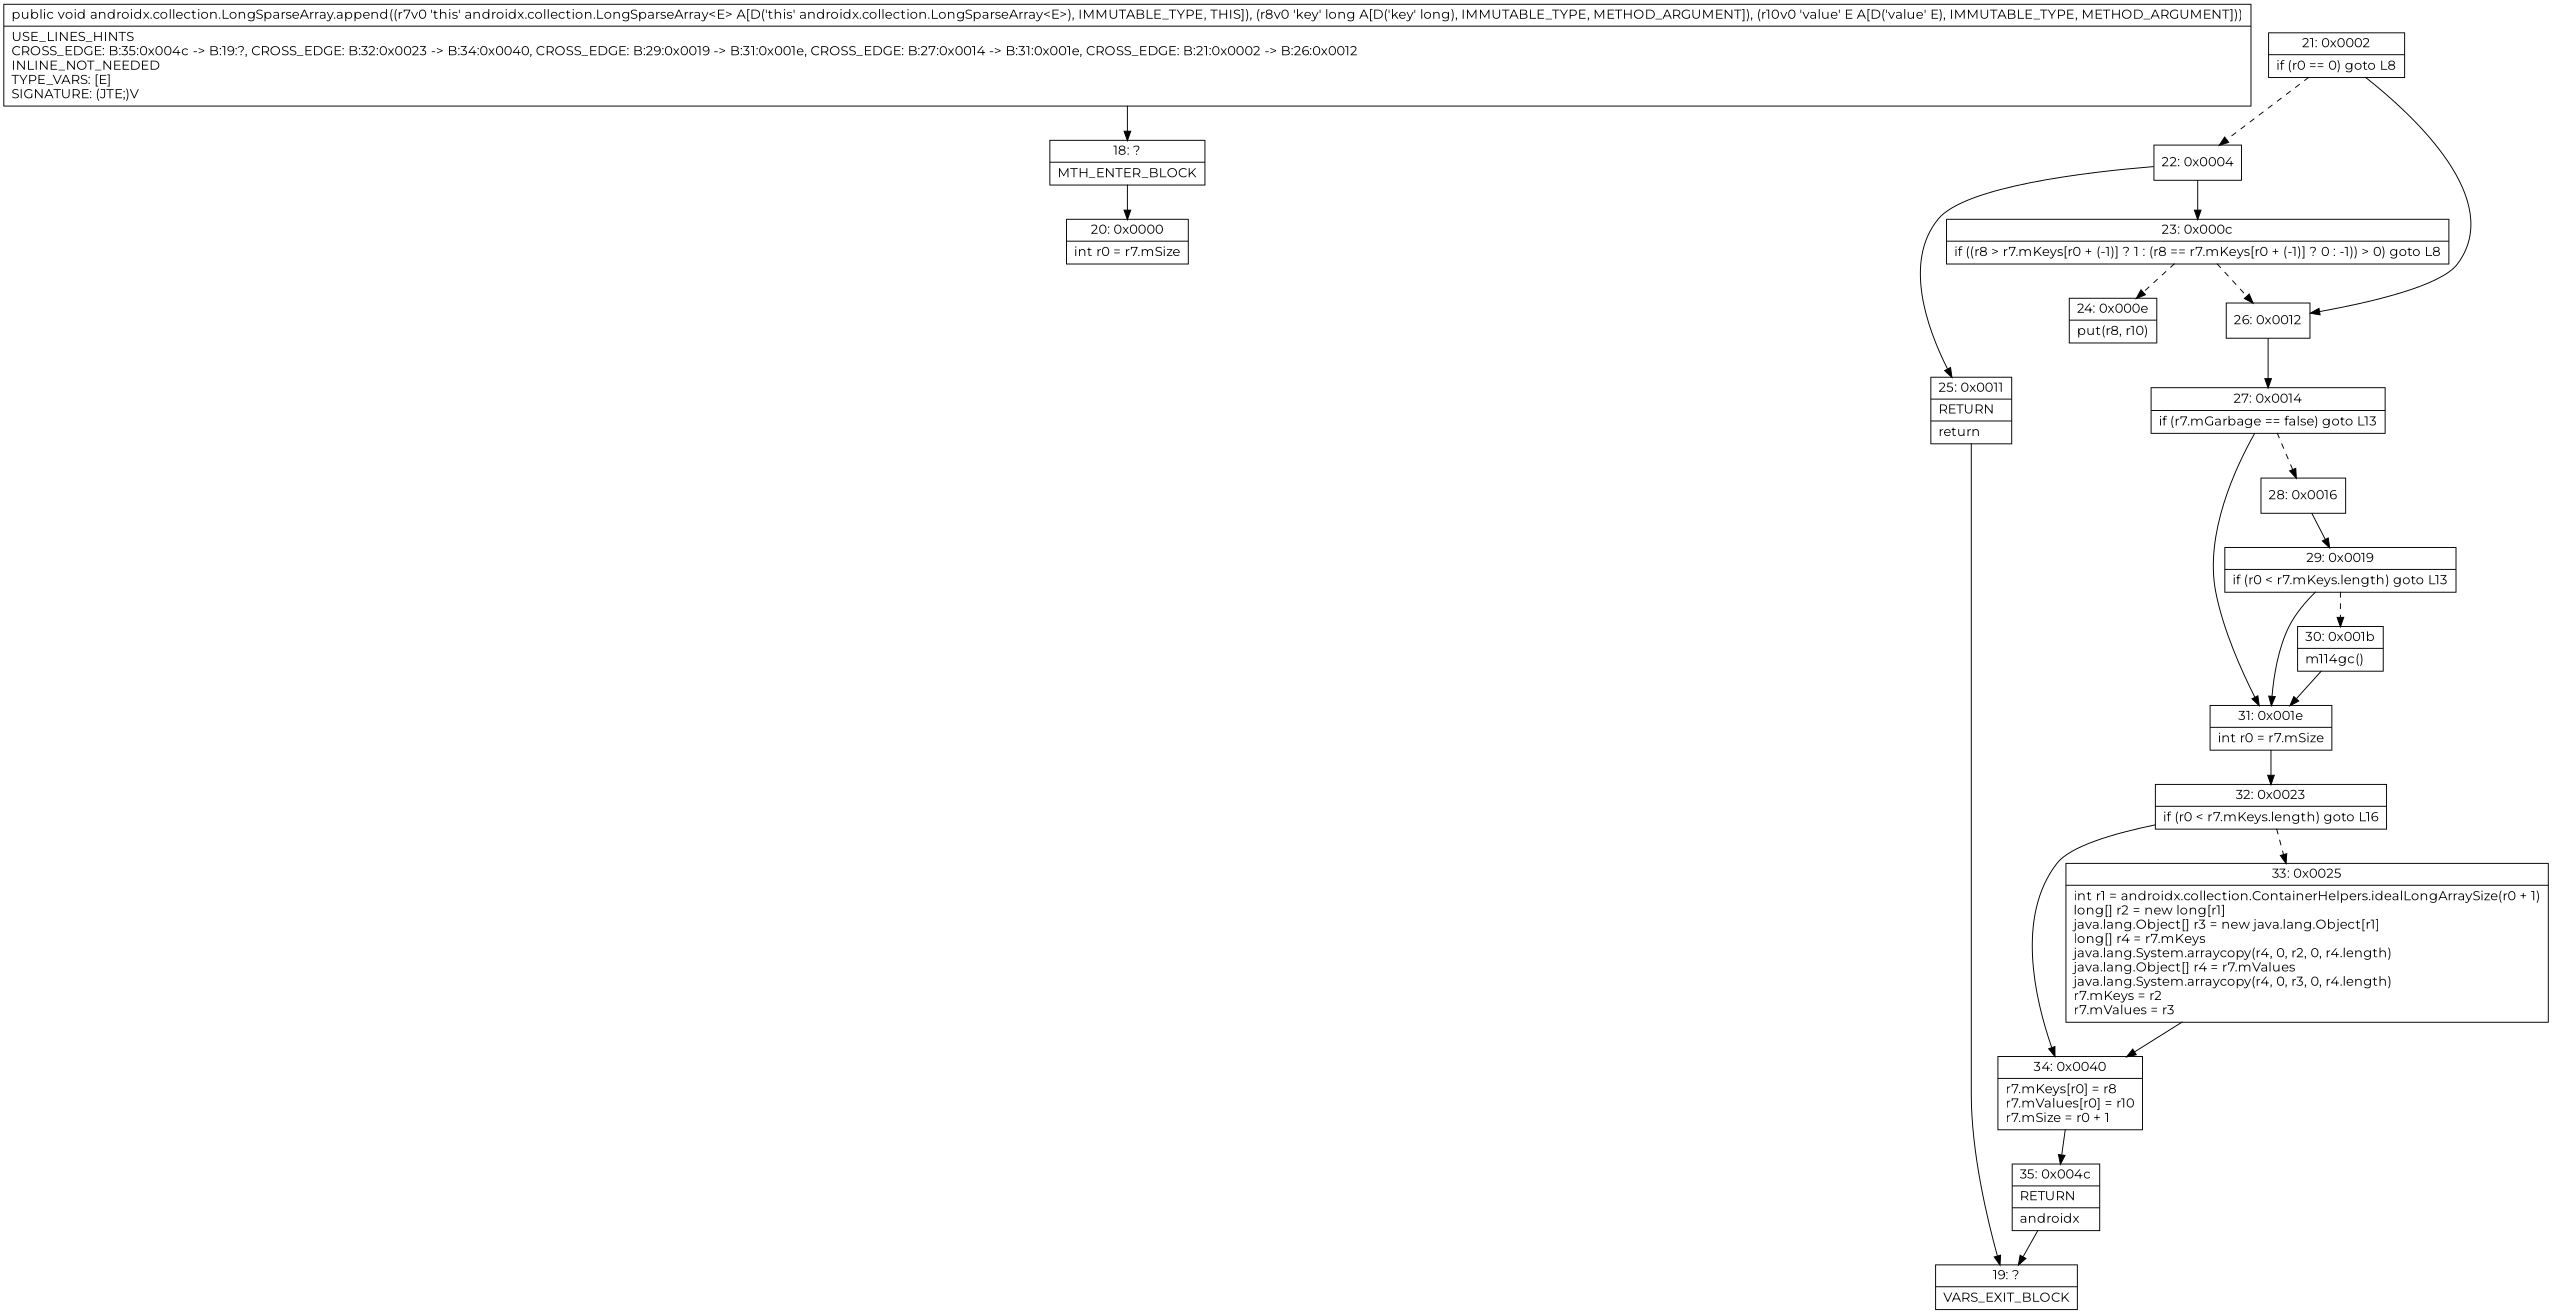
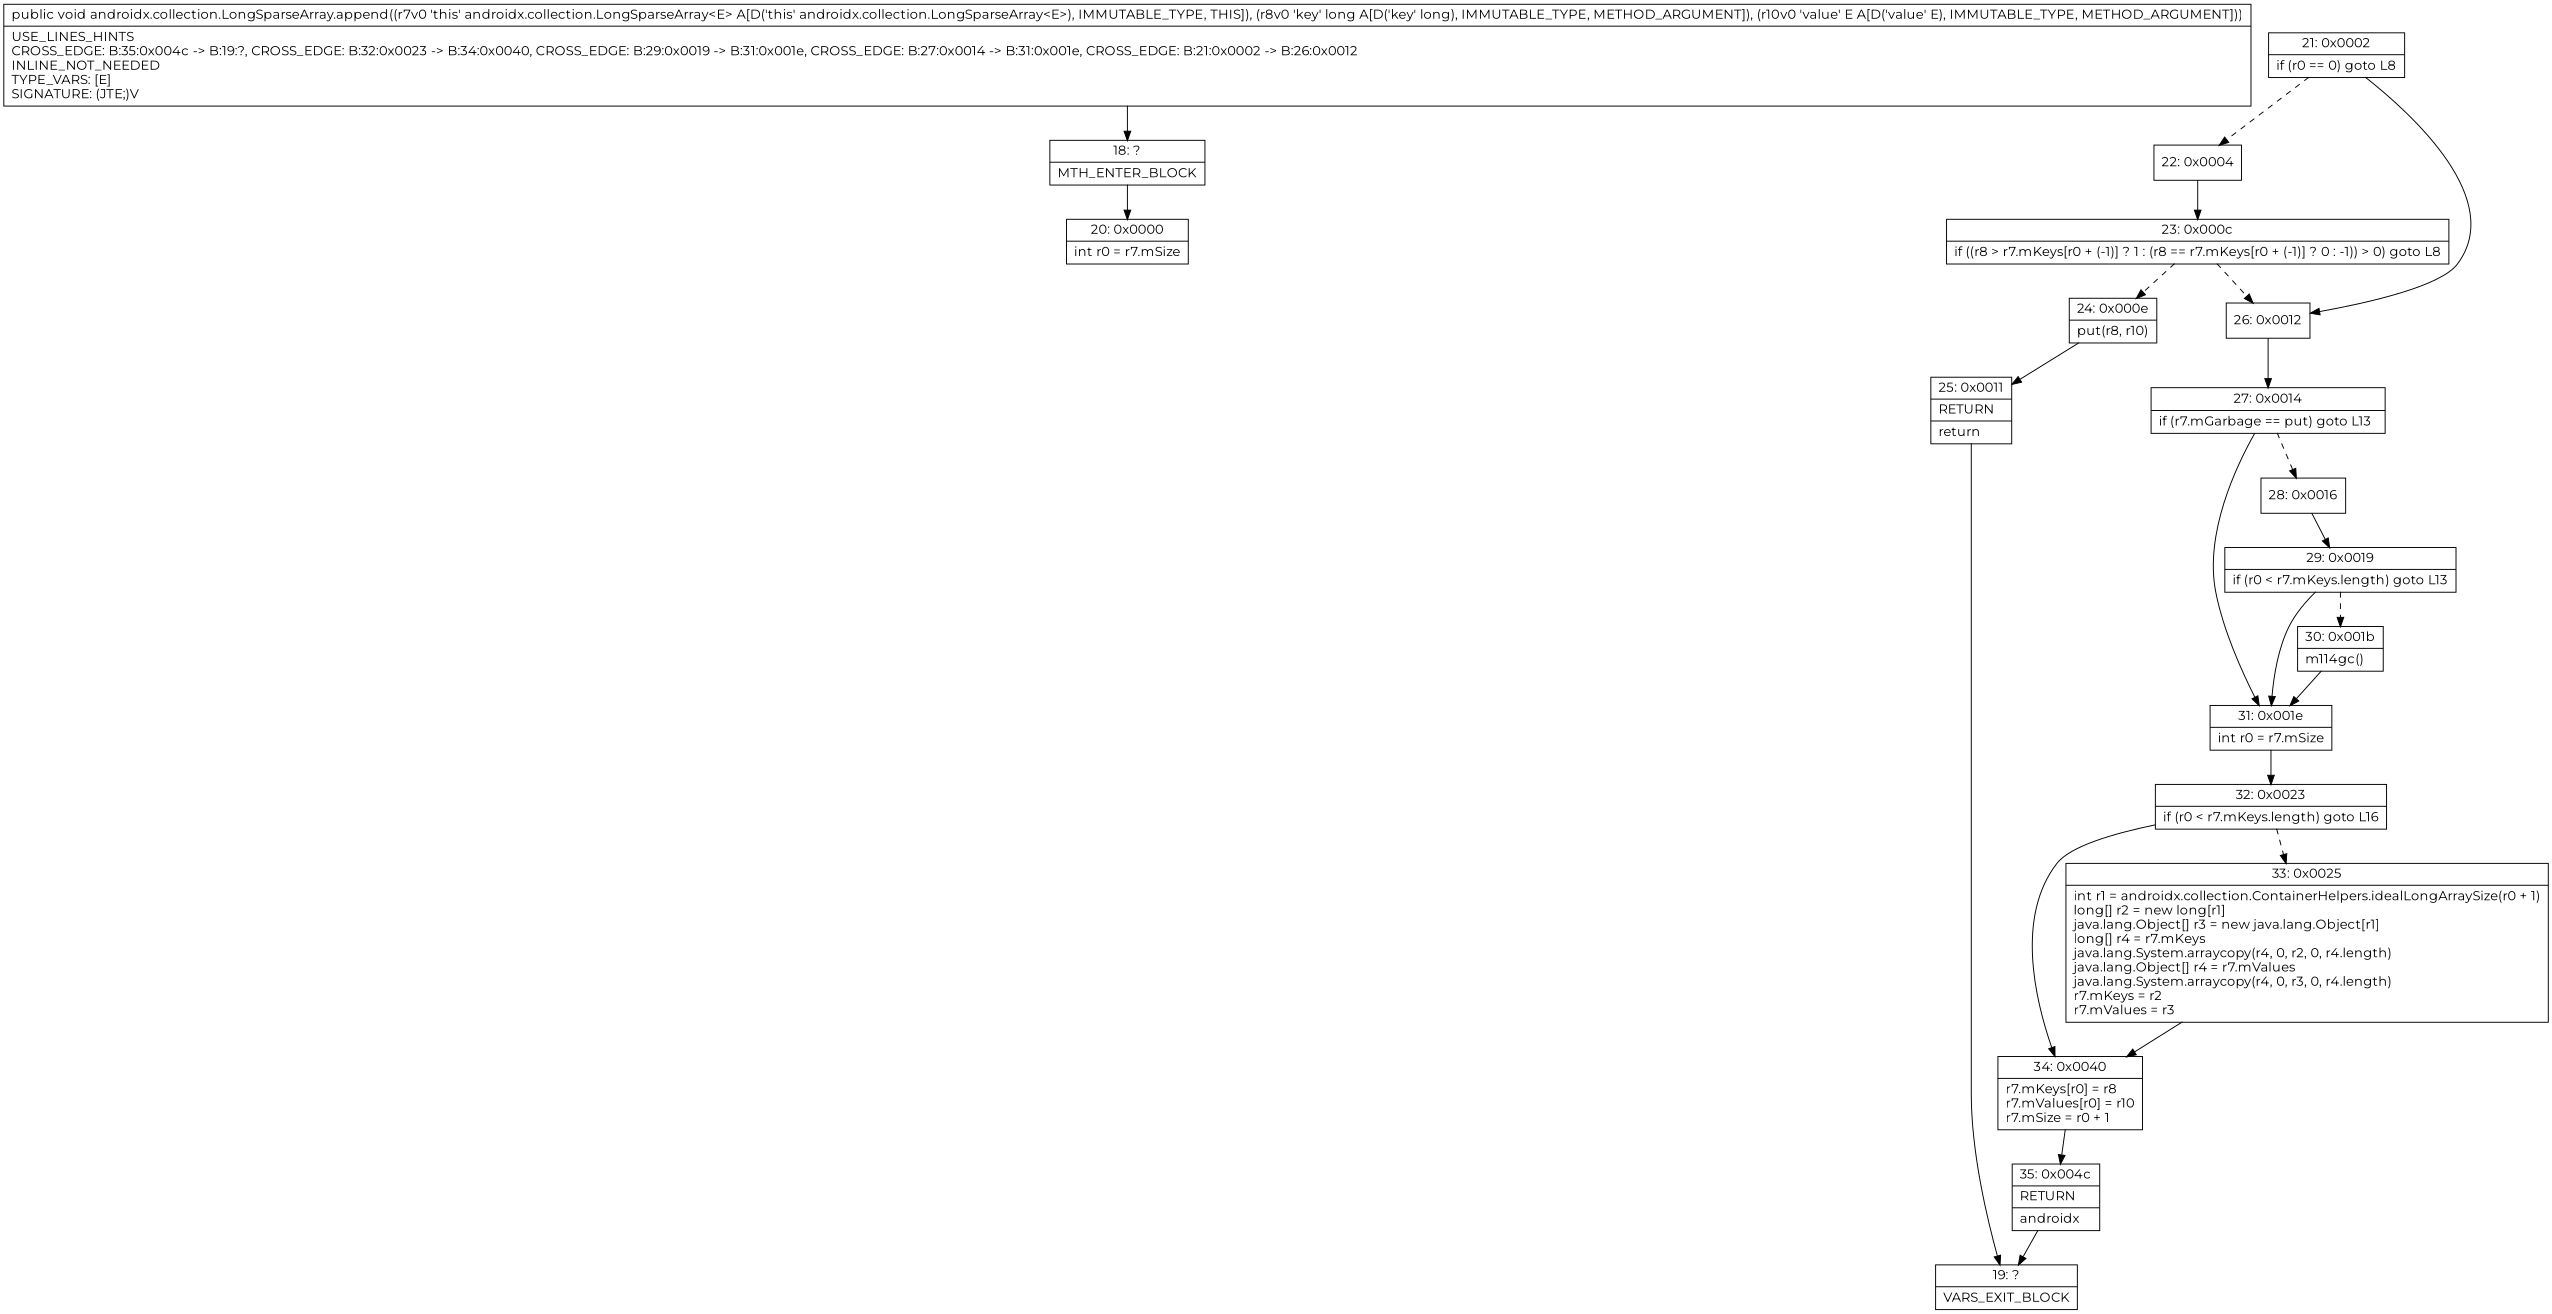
(1966, 201) -> (2049, 361)
(2268, 421) -> (2265, 421)
